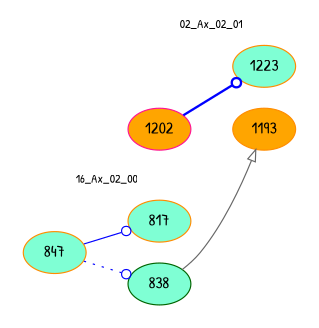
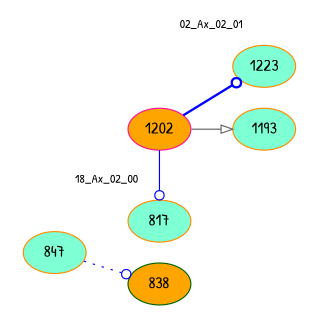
(264, 129) -> (264, 129)
(107, 180) -> (107, 180)
(223, 219) -> (206, 129)
(103, 238) -> (159, 176)
(159, 284) -> (159, 284)
